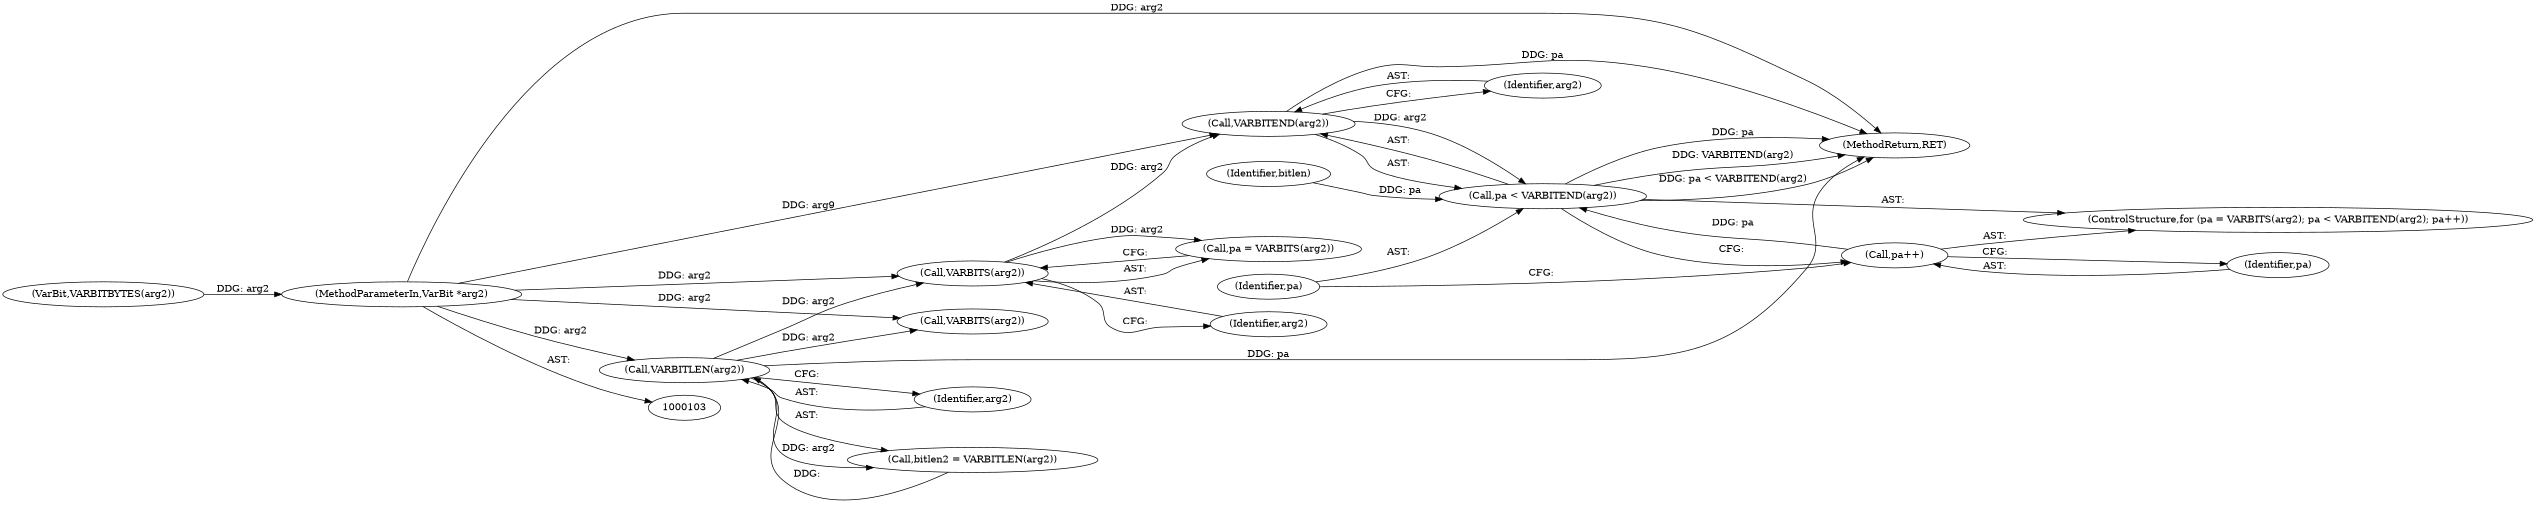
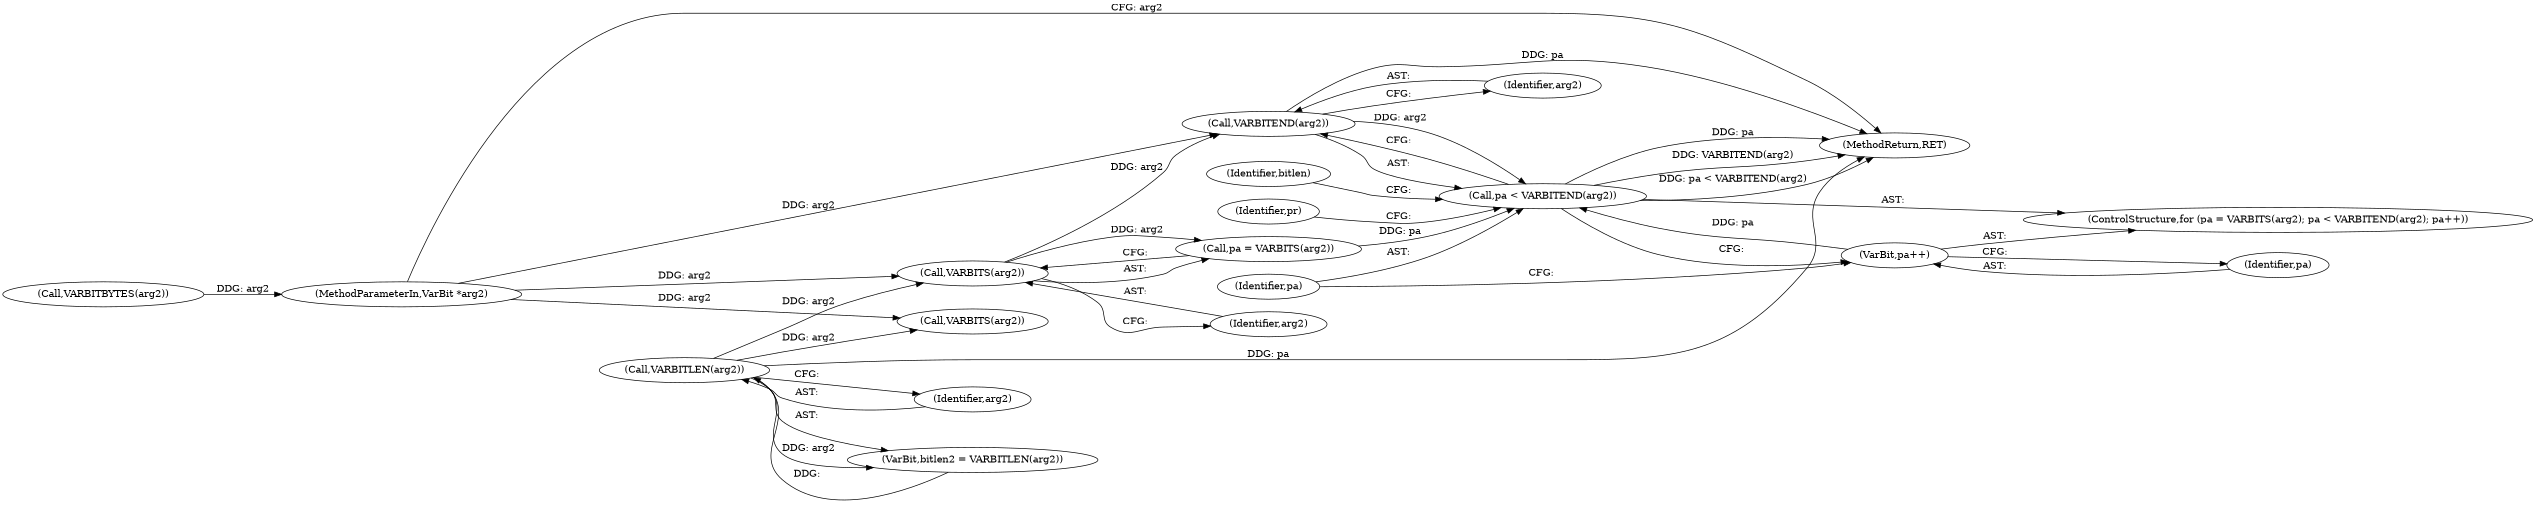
(1137, 8) -> (1137, 8)
(1400, 141) -> (1400, 141)
(1400, 190) -> (1400, 190)
(808, 206) -> (808, 206)
none -> (1269, 212)
none -> (1434, 235)
(1895, 255) -> (1895, 255)
(103, 294) -> (103, 294)
(532, 335) -> none
(684, 408) -> none
(973, 460) -> (973, 460)
